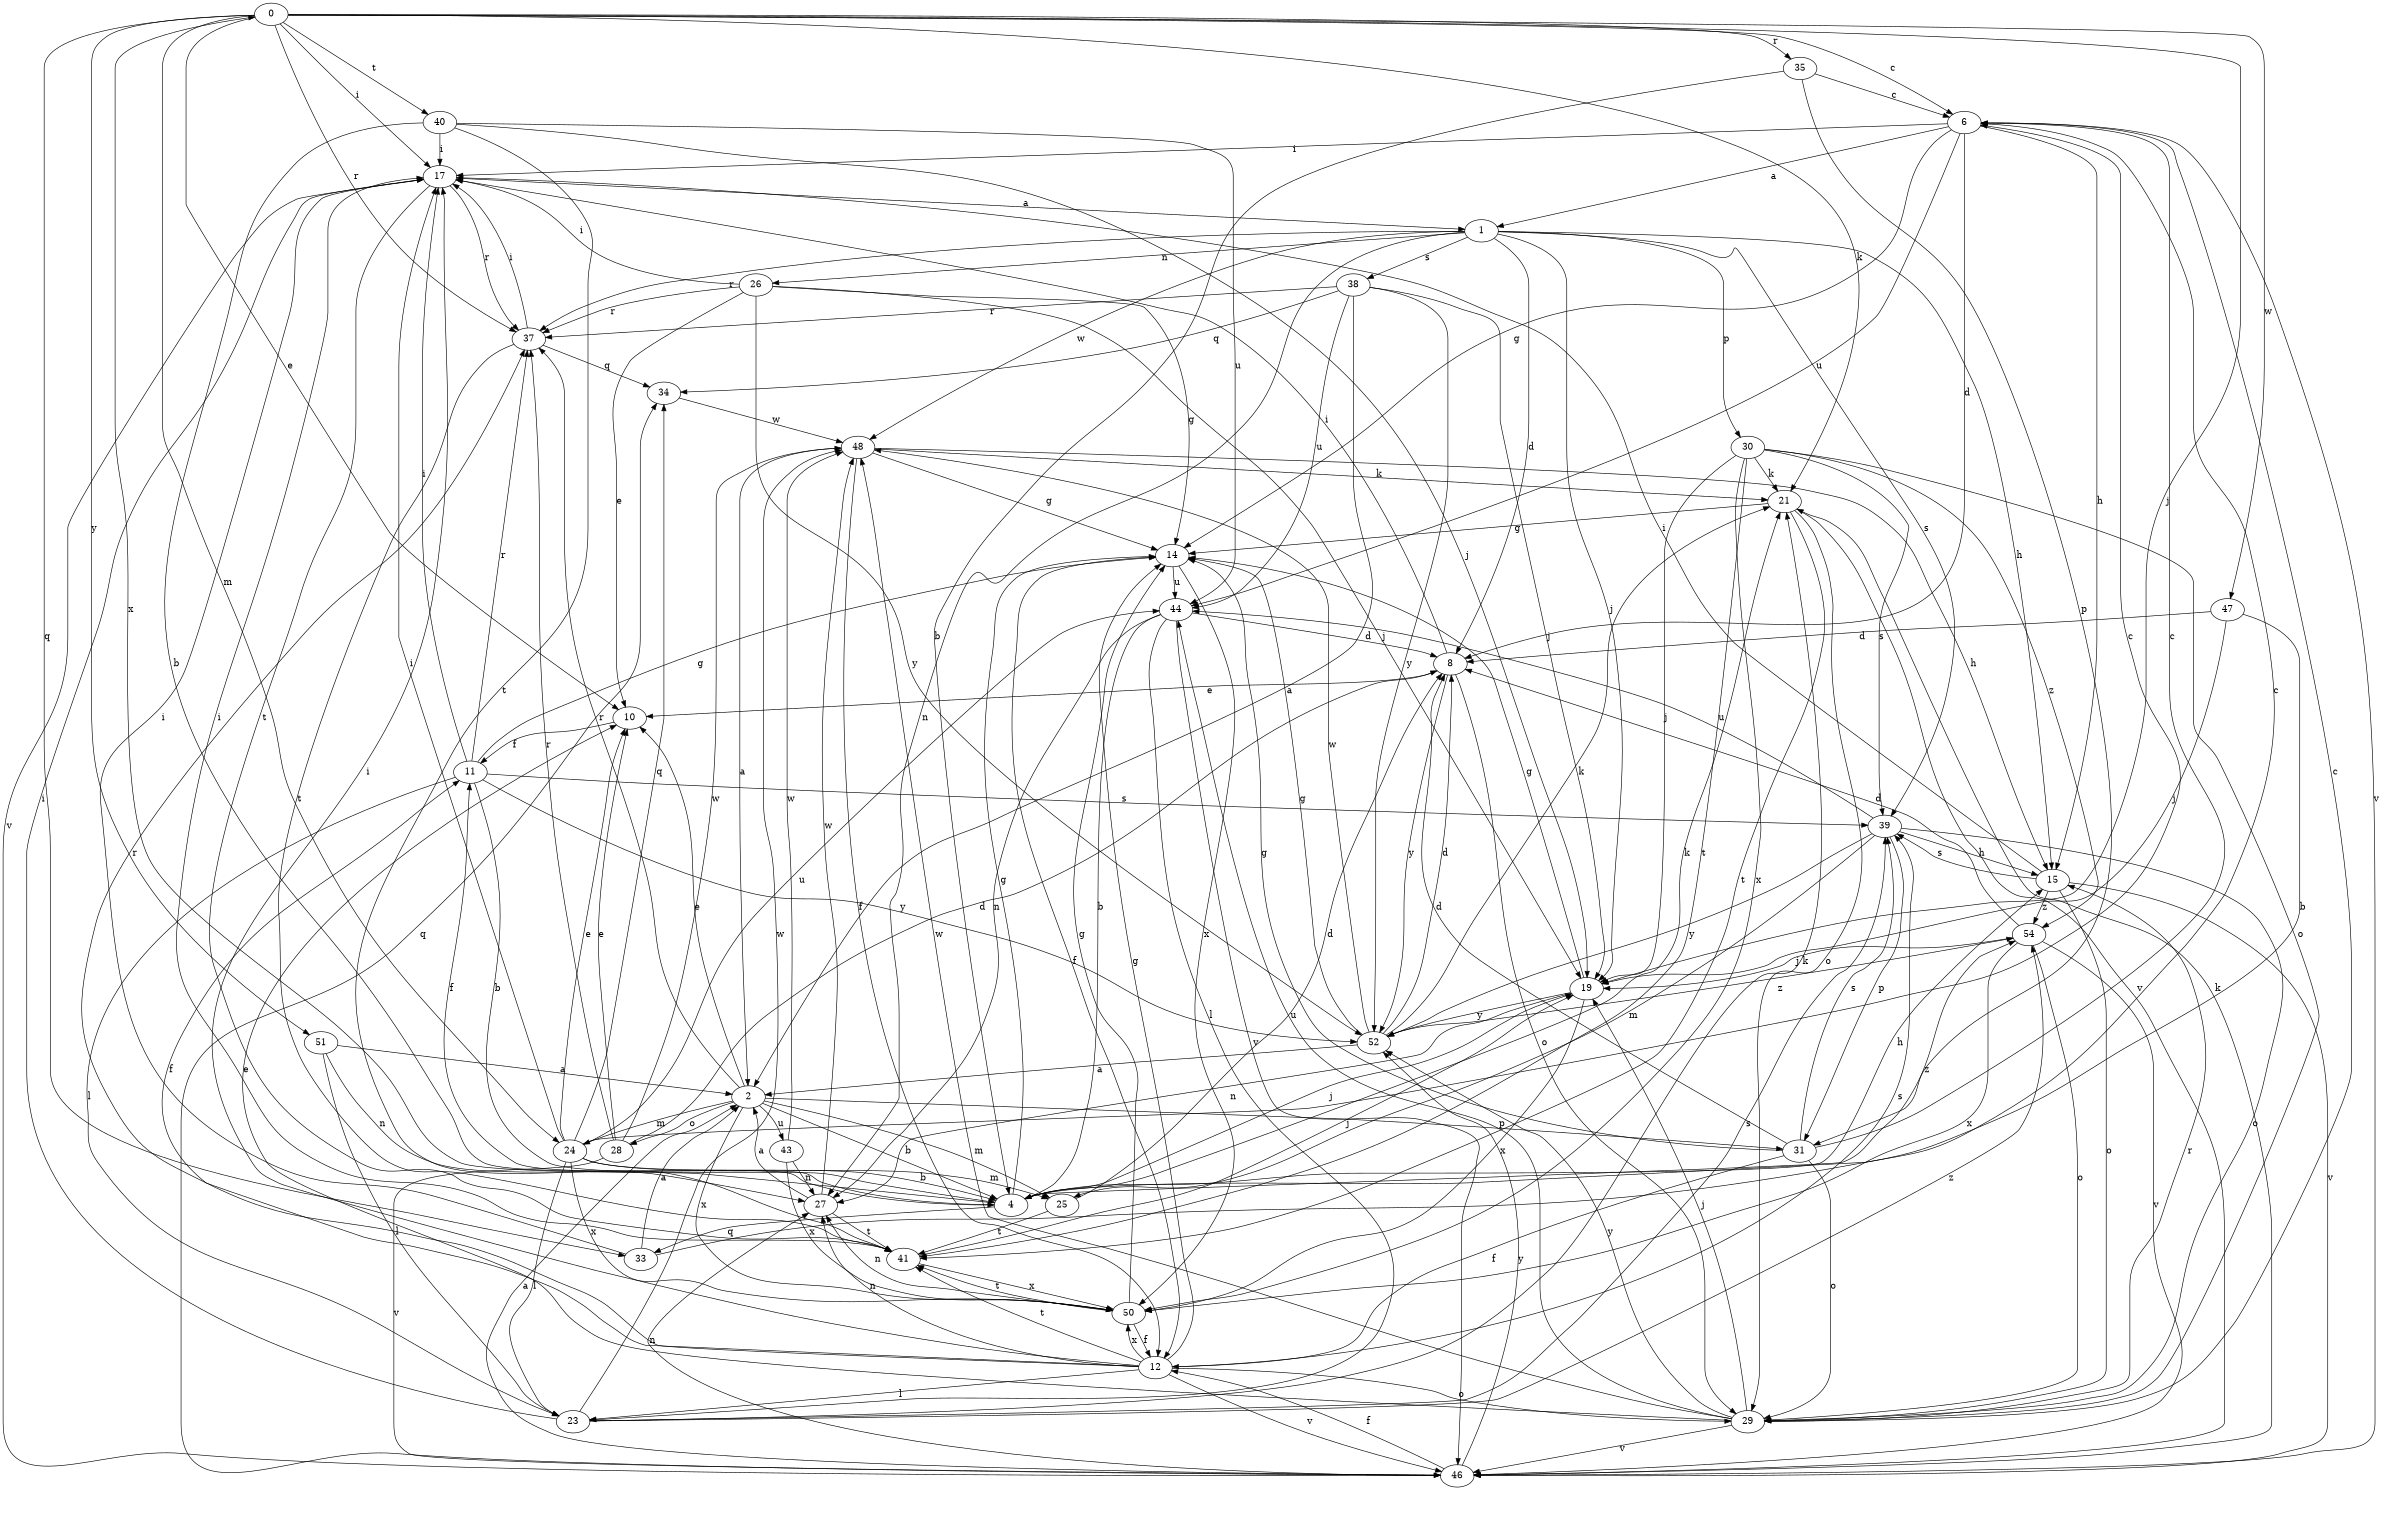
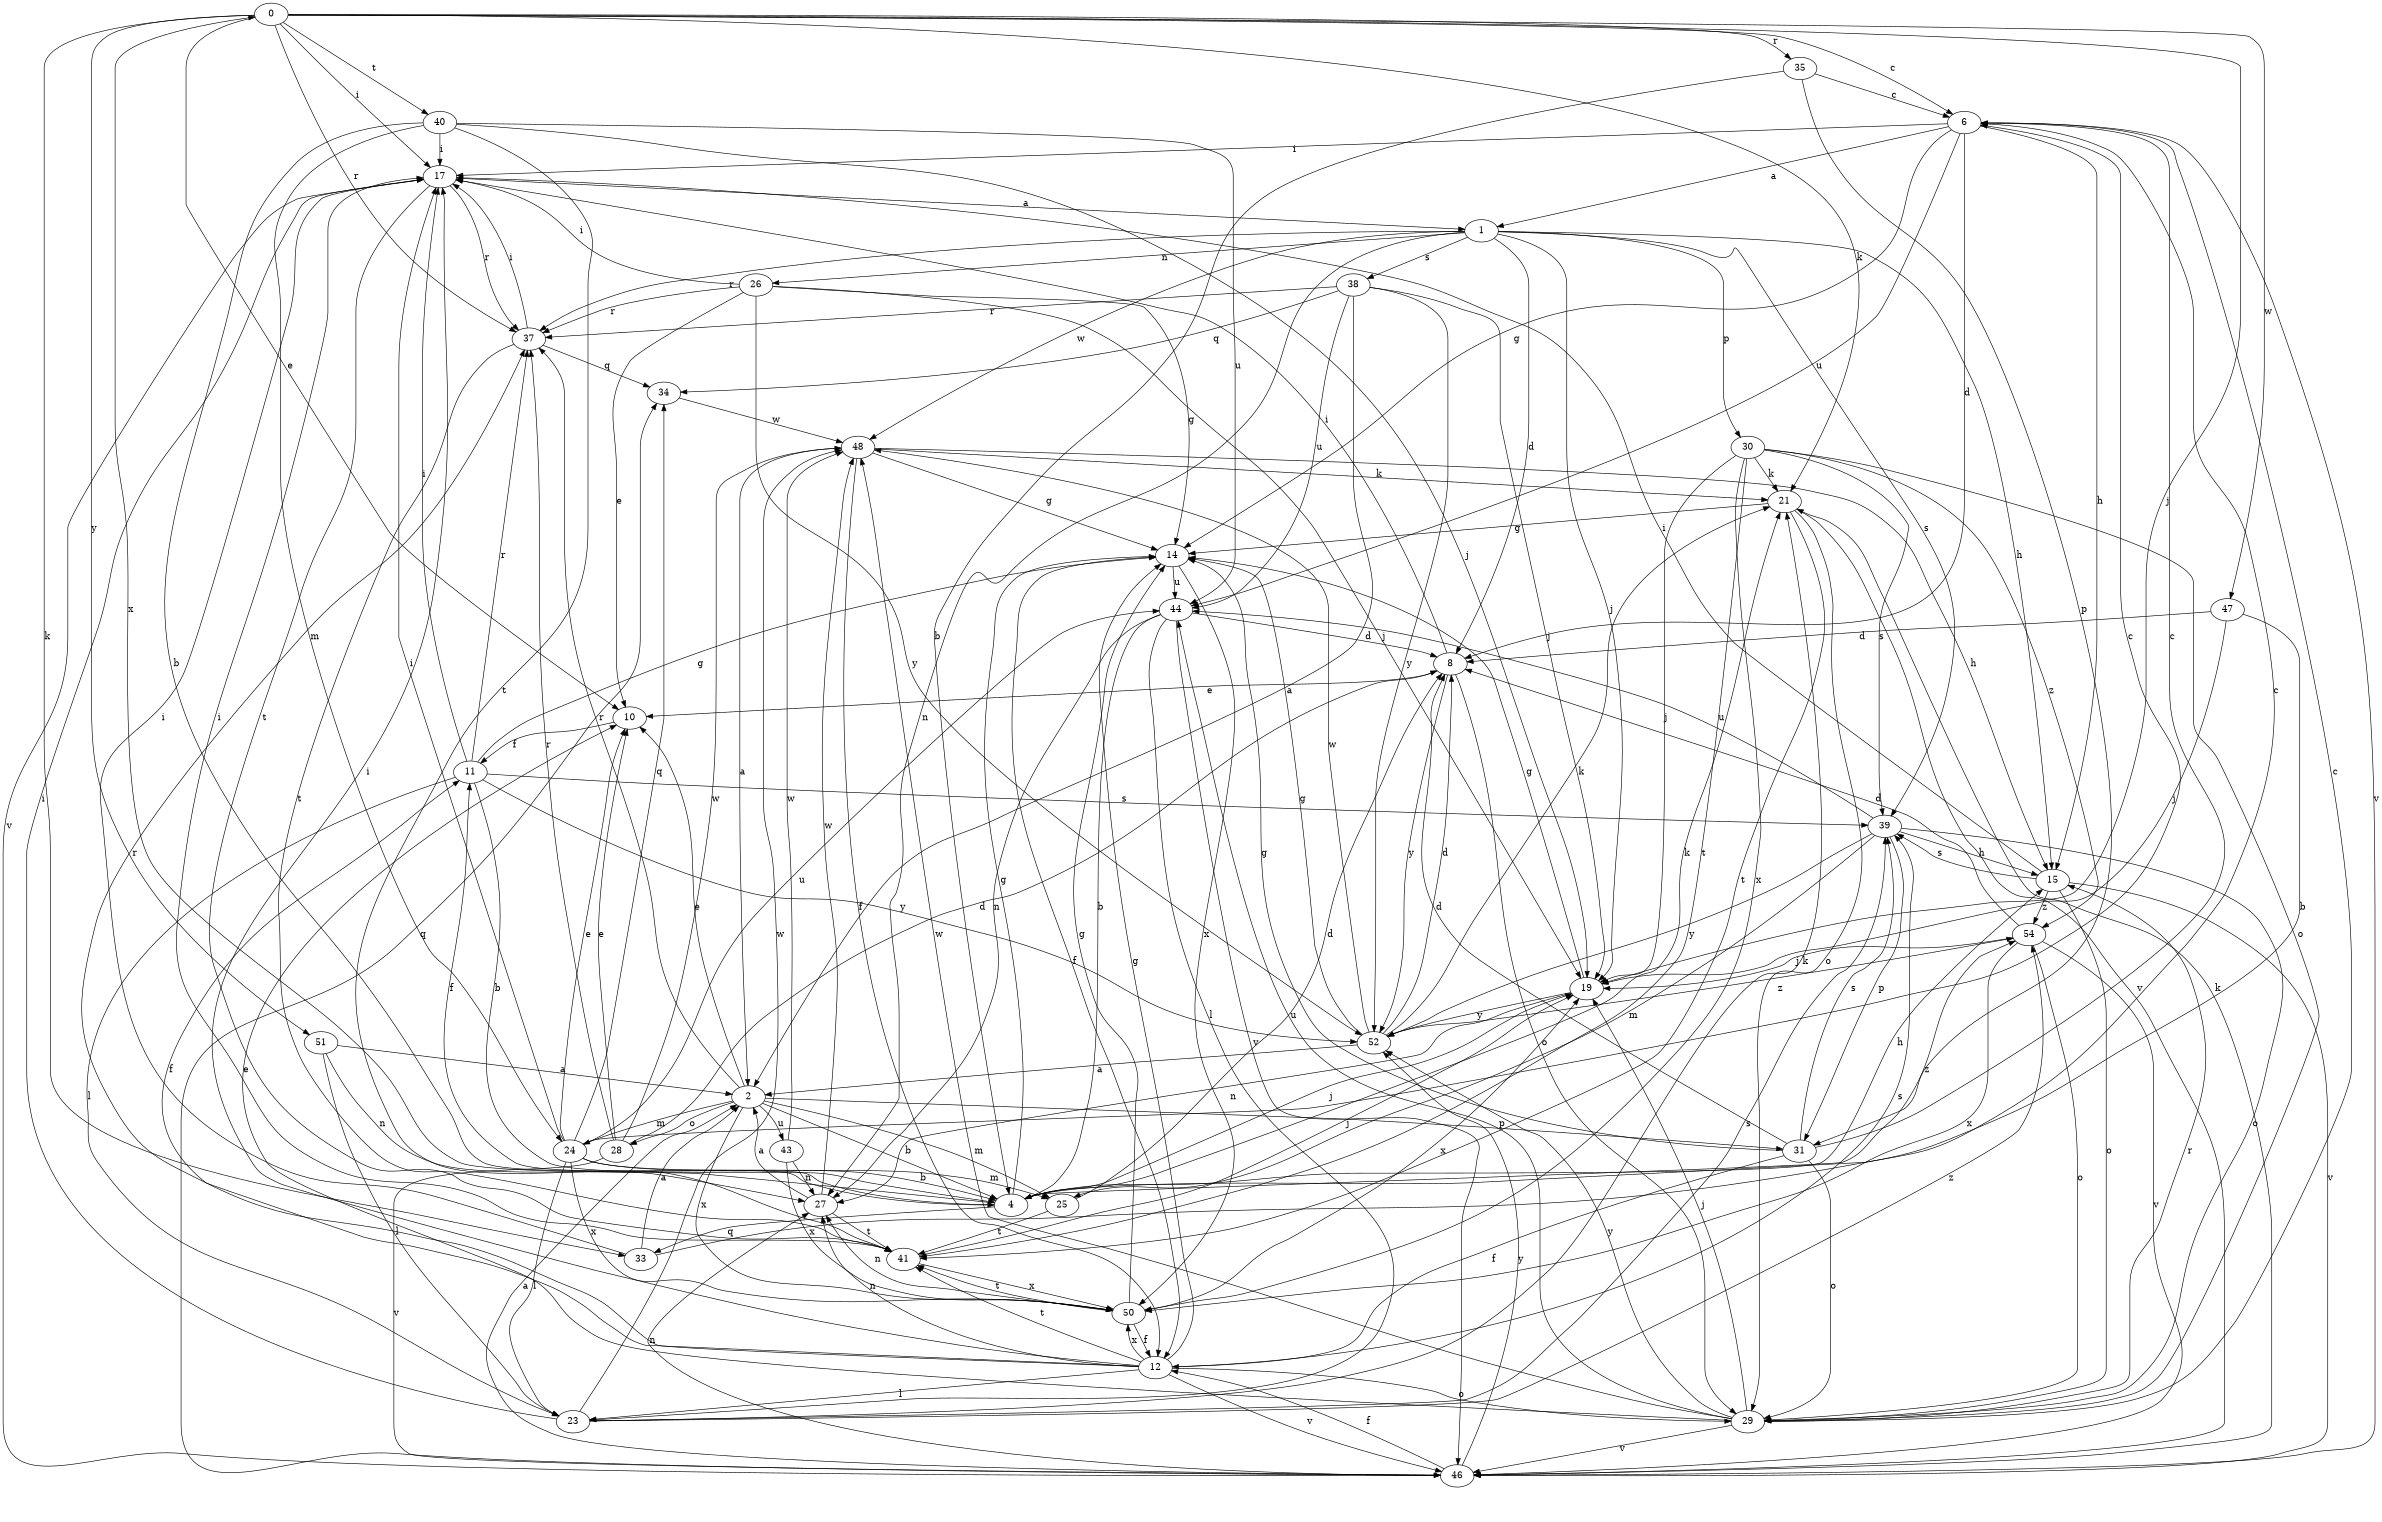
(225, 591) -> (305, 618)
(47, 637) -> (47, 637)
(1415, 1219) -> (1368, 1193)
